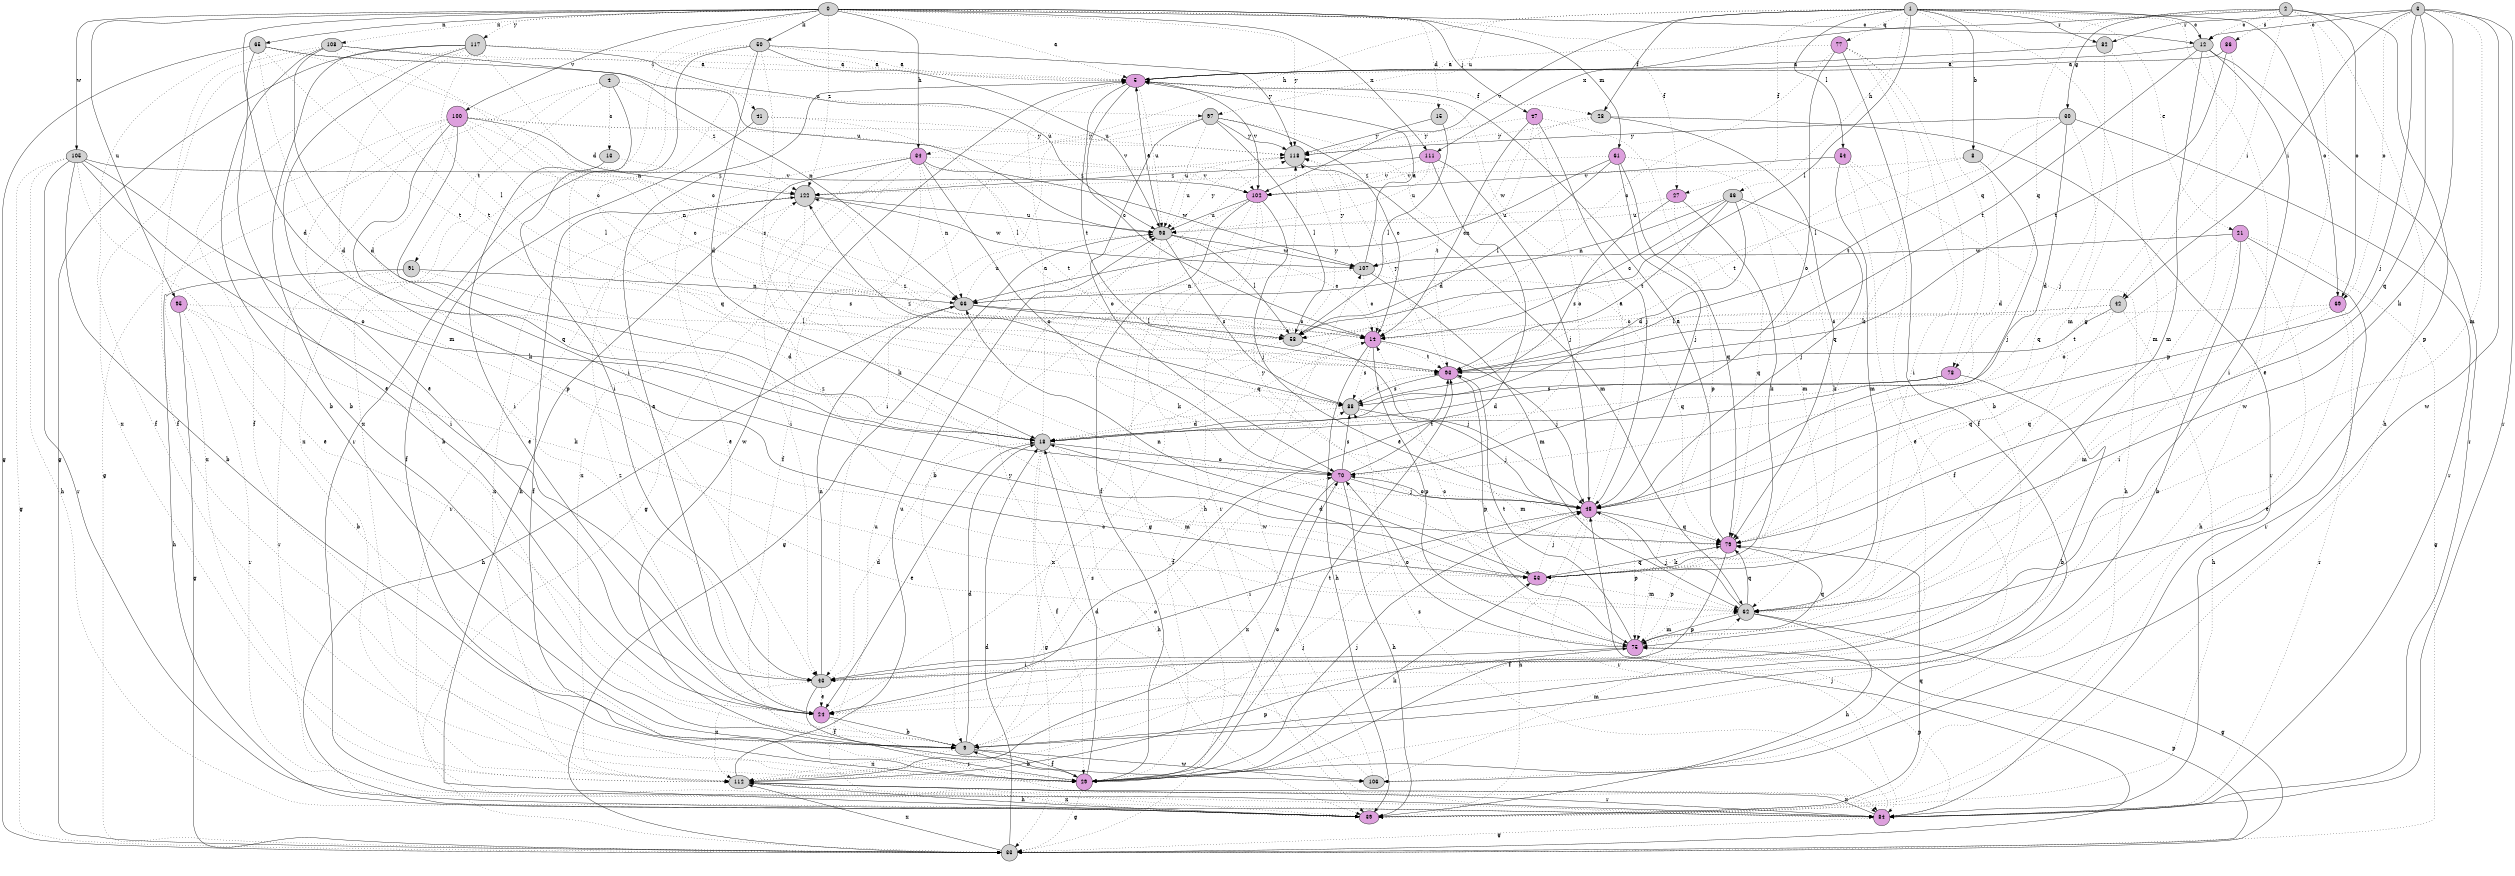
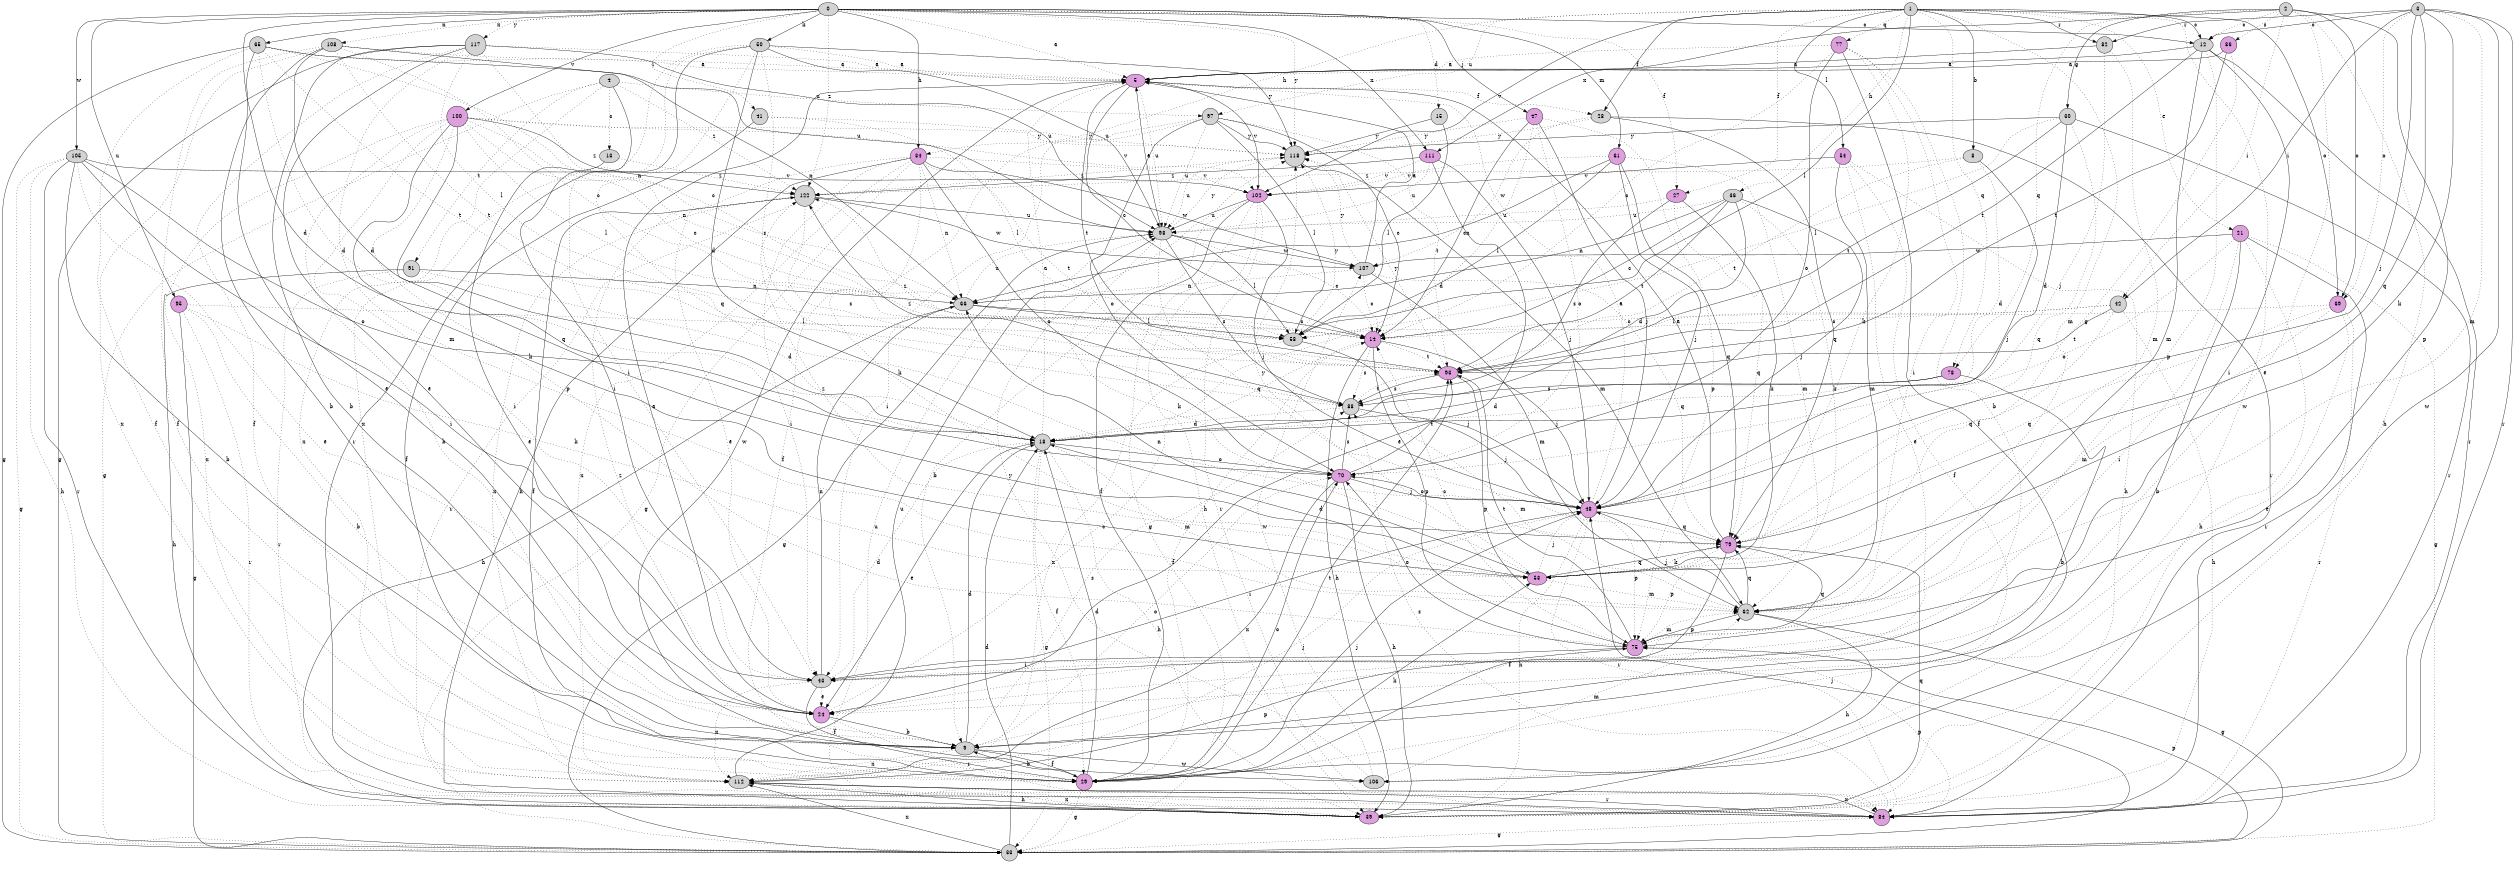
(595, 156) -> (595, 156)
